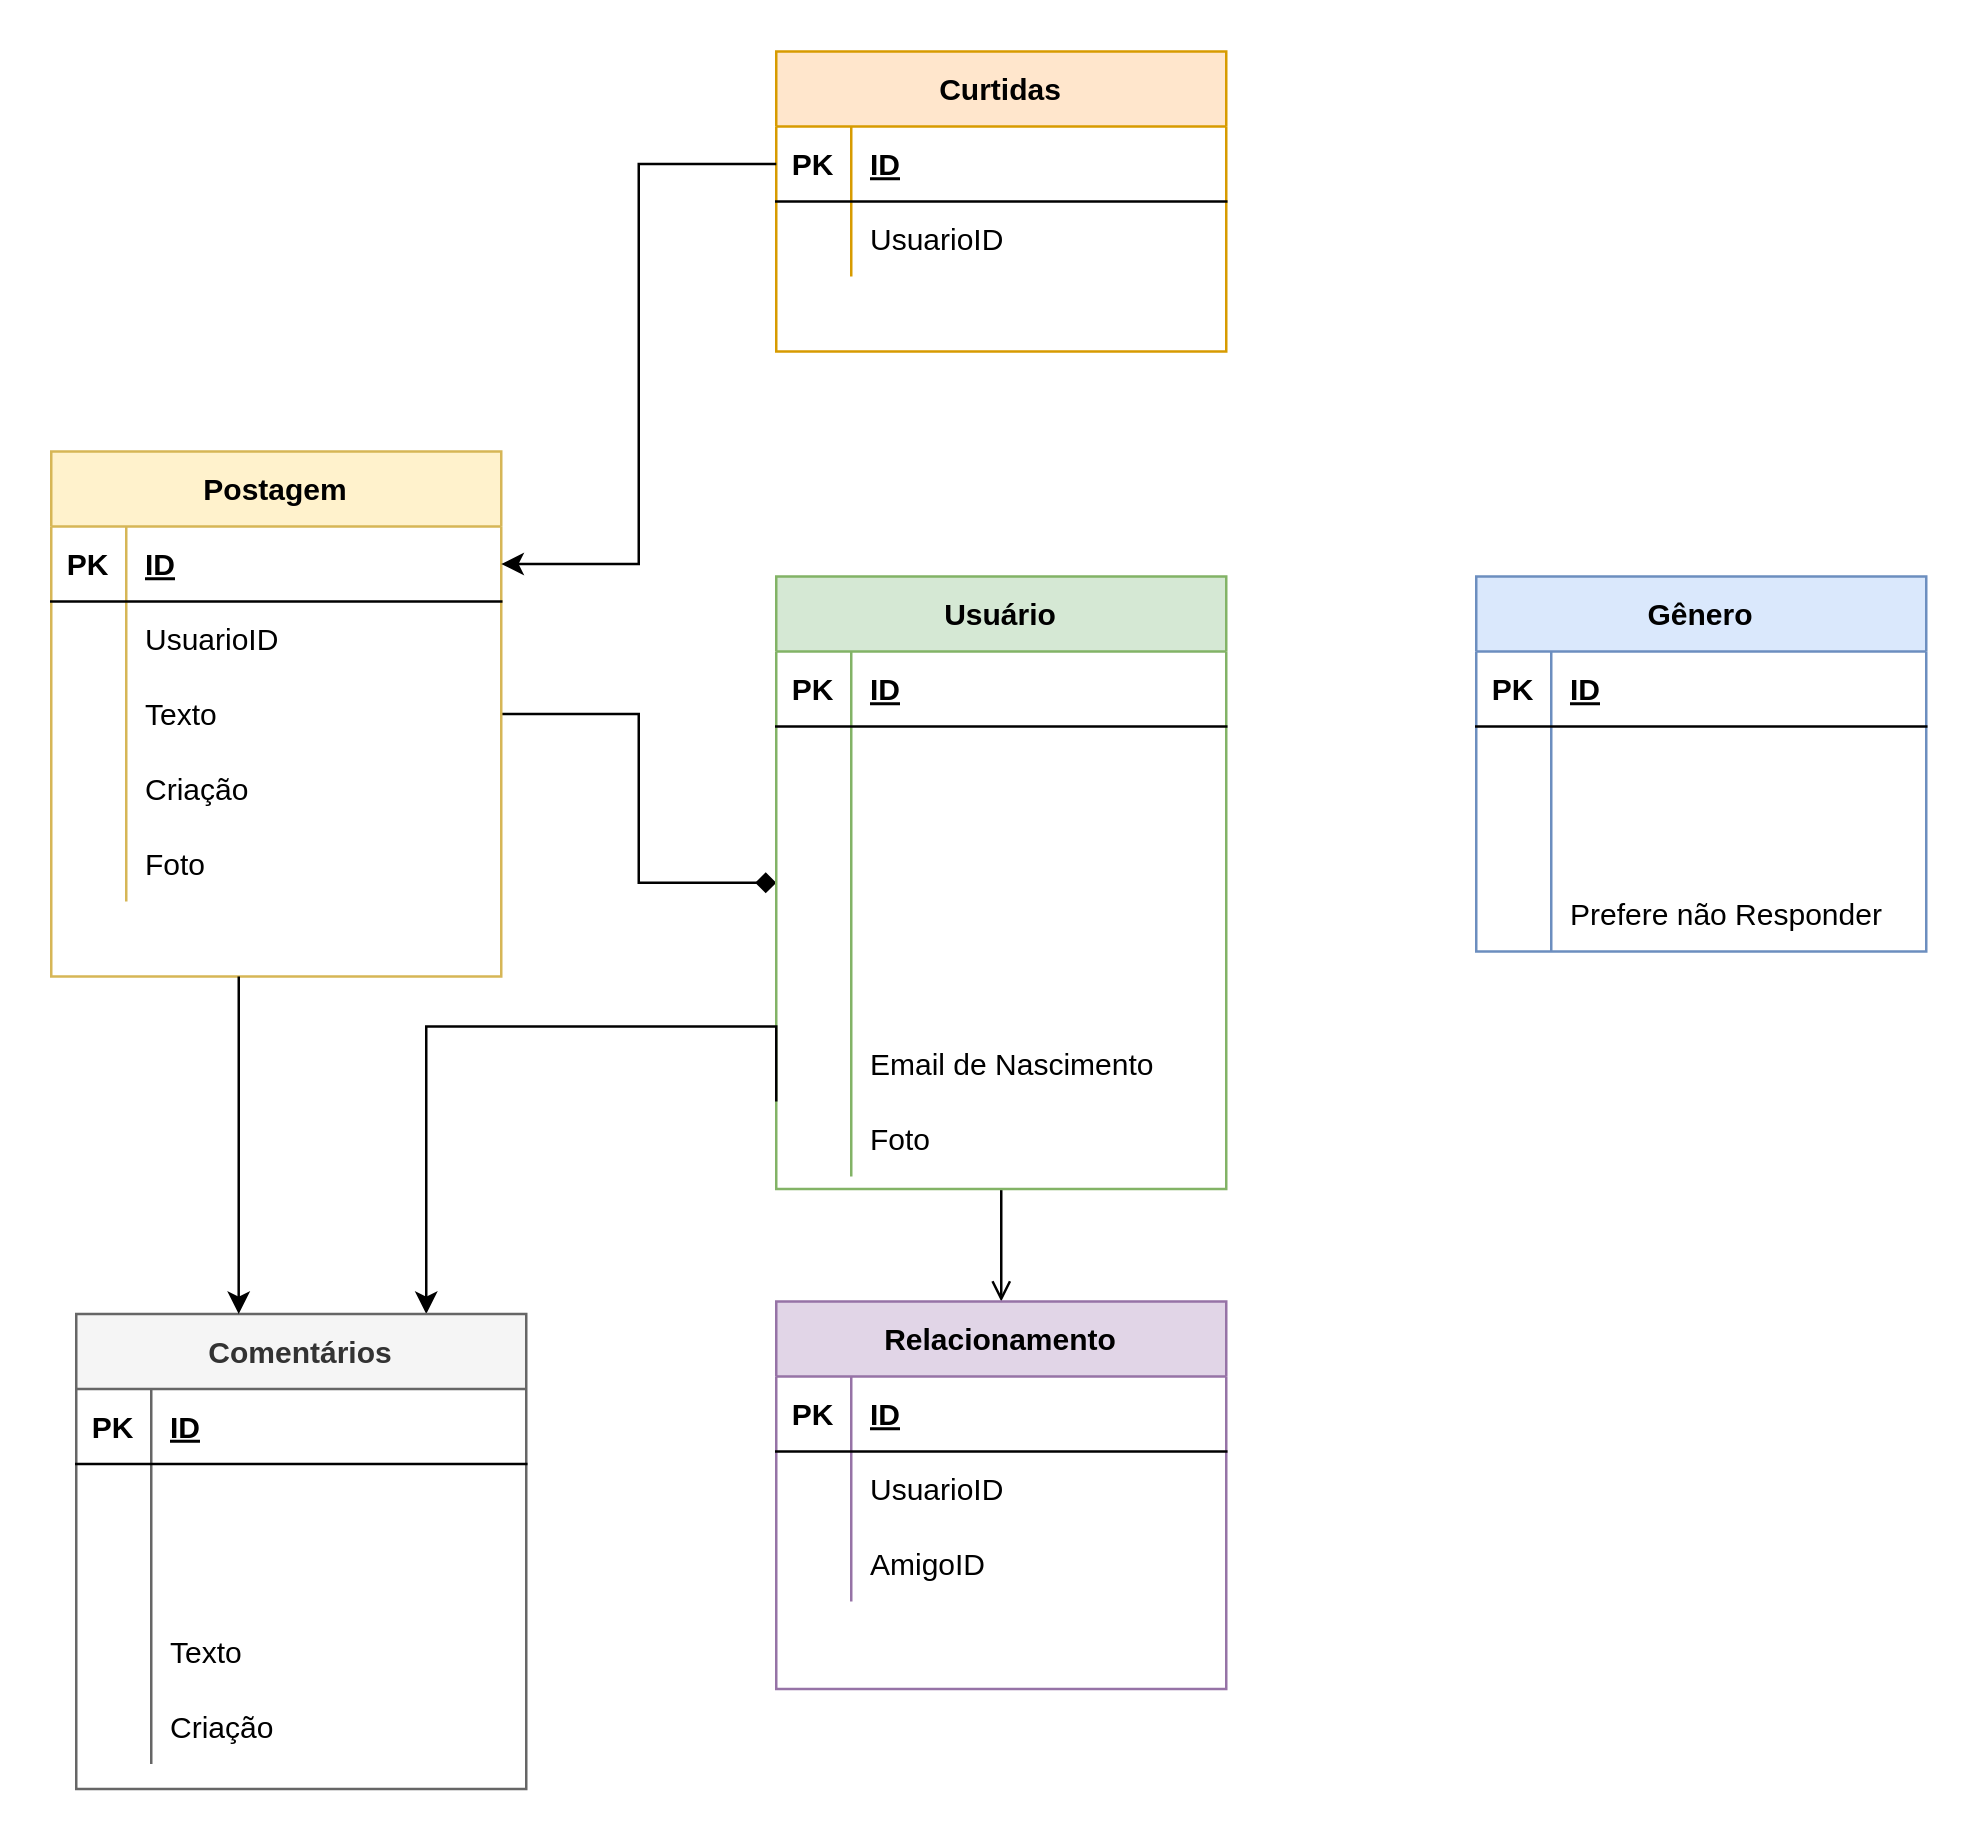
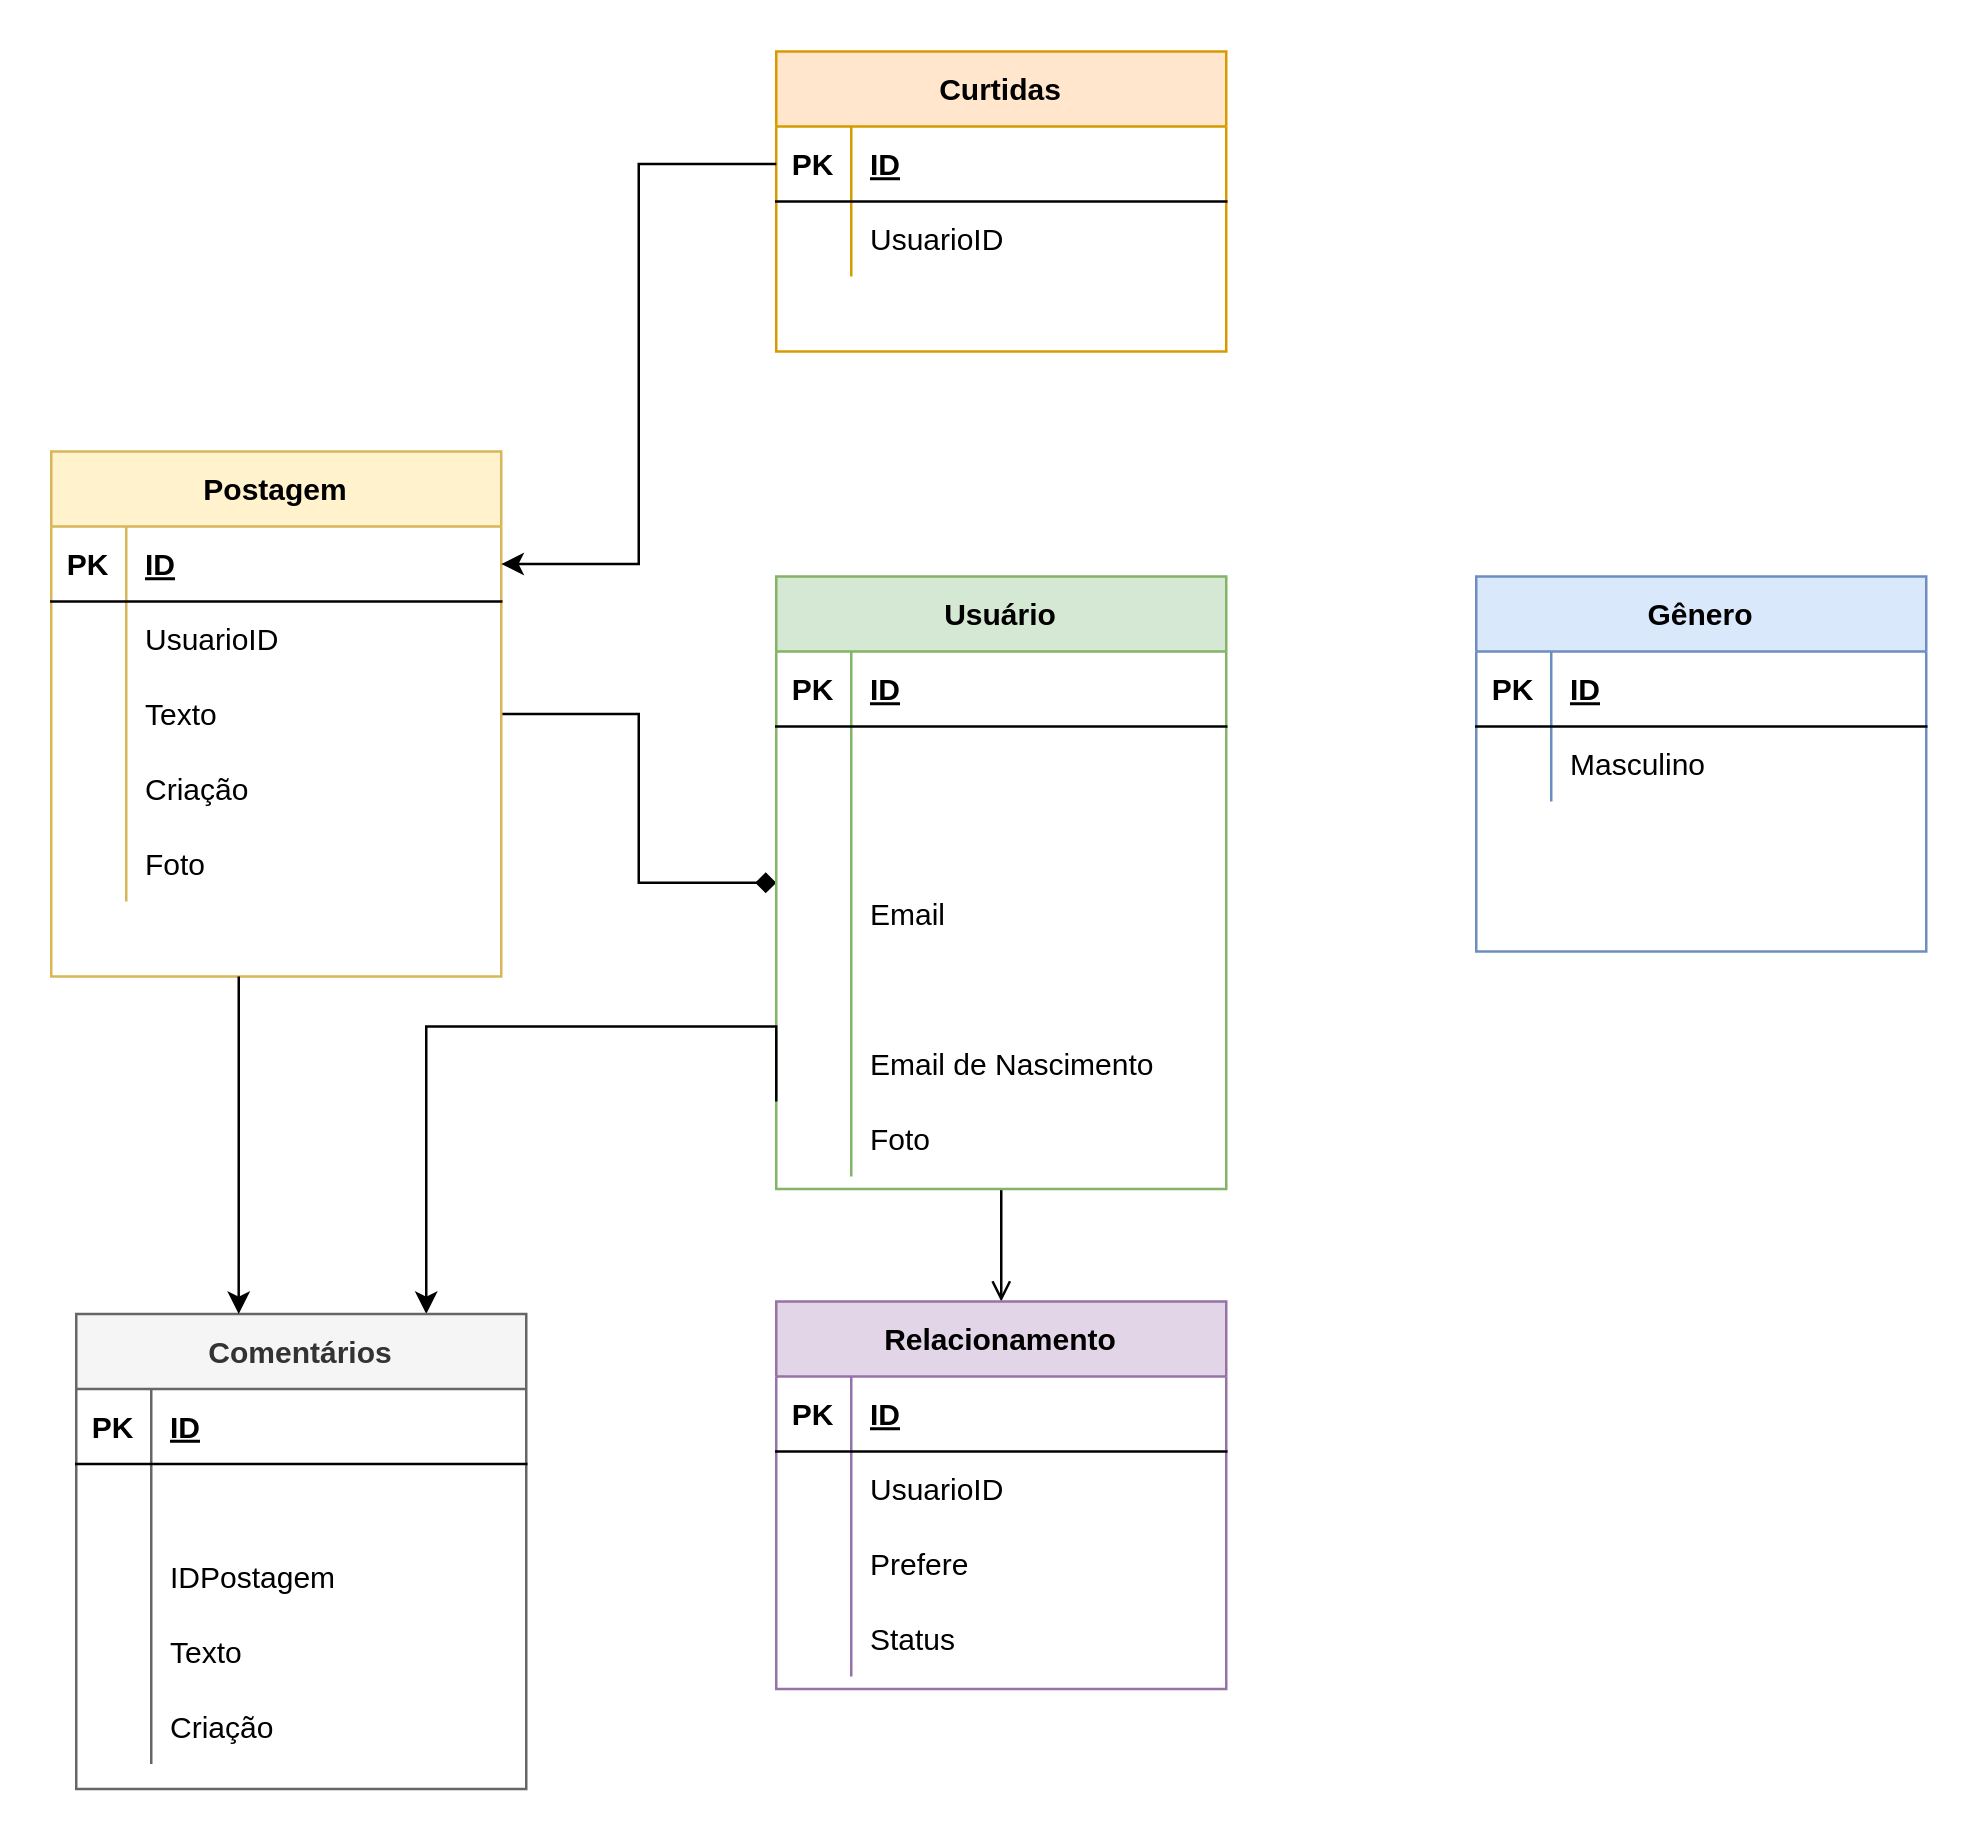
none -> (1739, 764)
none -> (1039, 914)
(1739, 914) -> none
(925, 1565) -> (929, 1565)
none -> (339, 1576)
none -> (1039, 1639)
